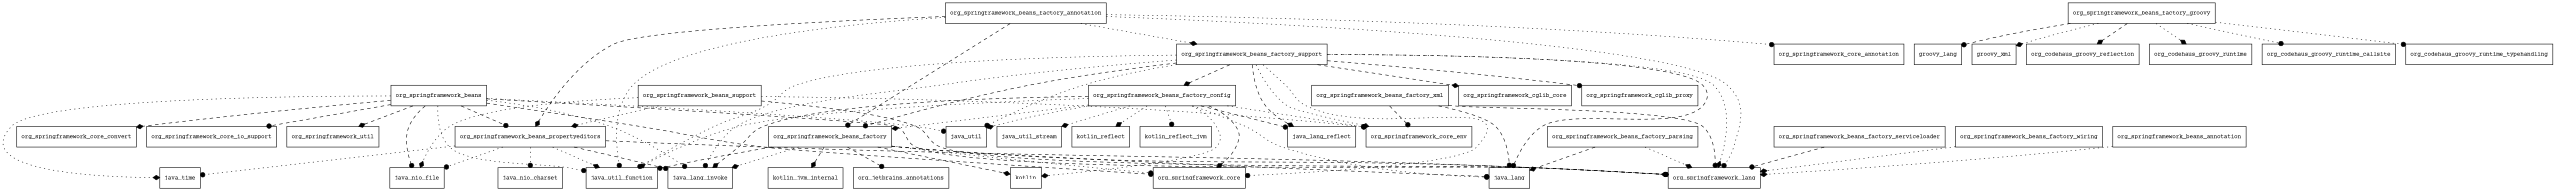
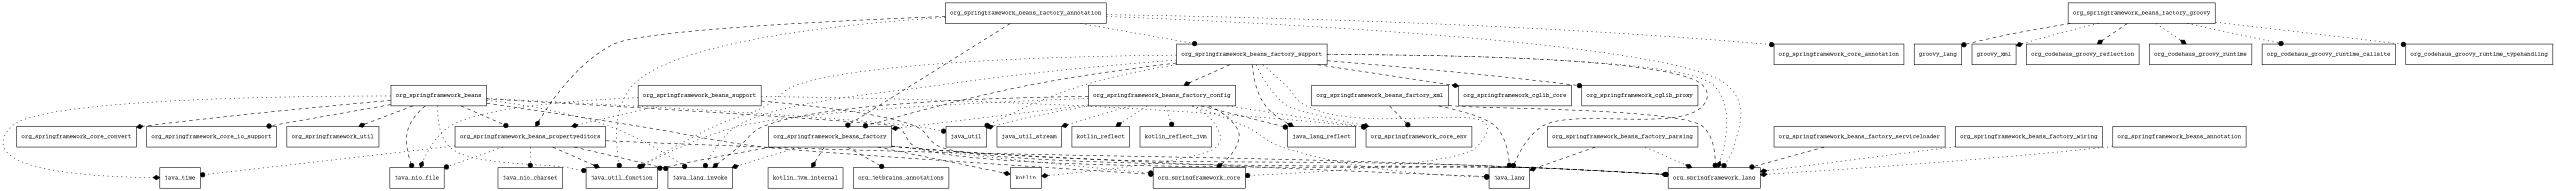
(1135, 33) -> (1137, 33)
(573, 156) -> (573, 156)
